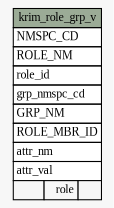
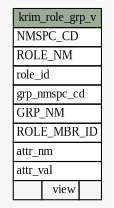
(65, 190) -> (64, 190)
